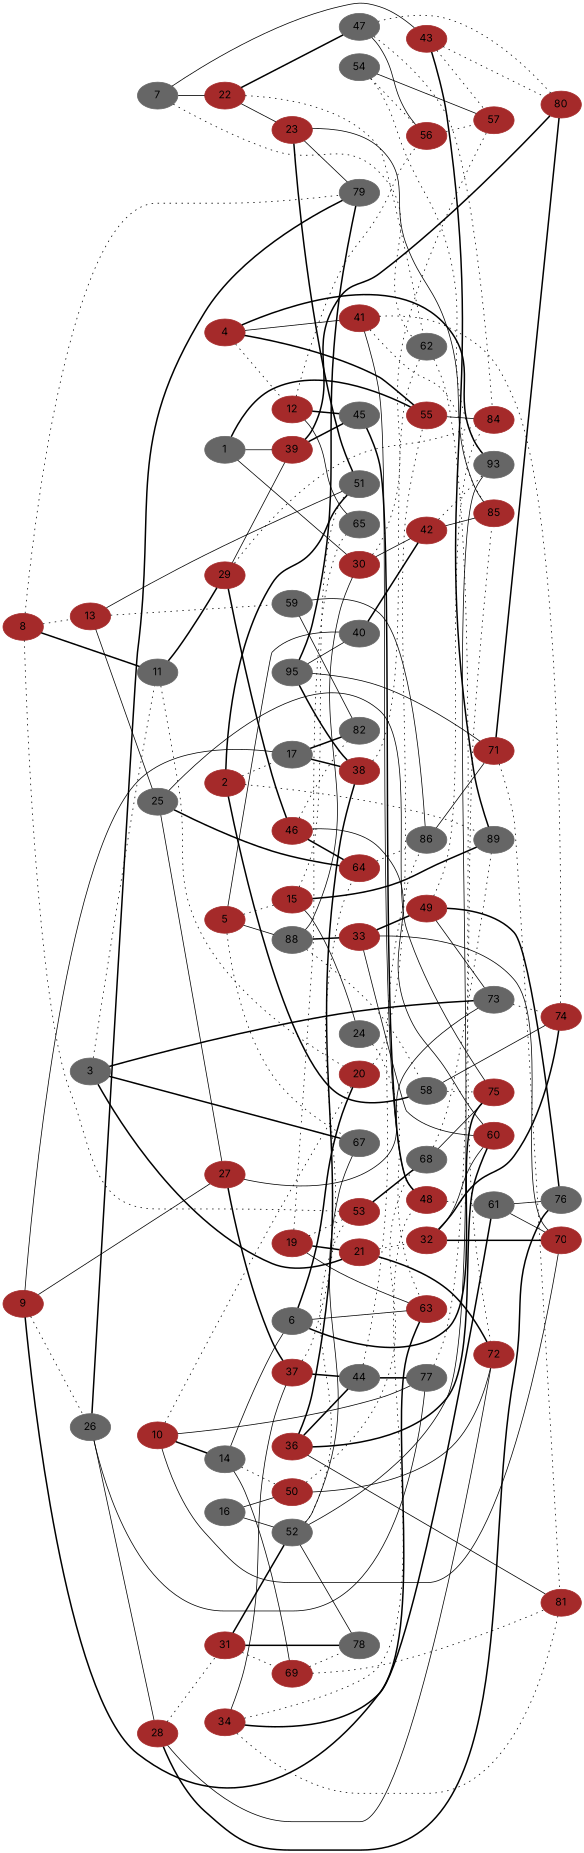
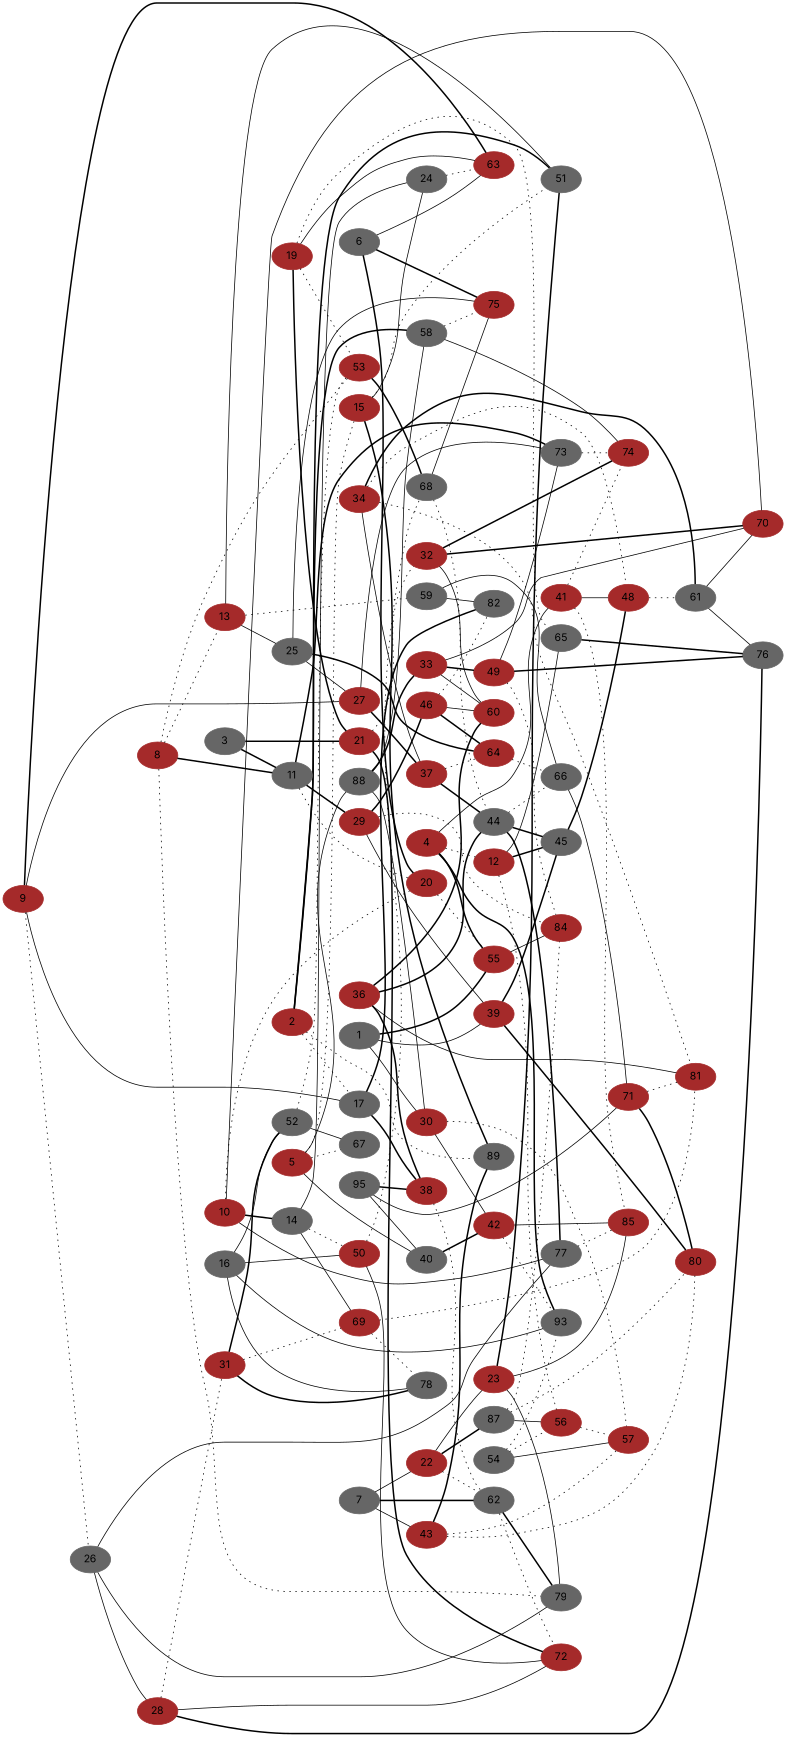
(359, 27) -> (494, 1420)
(360, 159) -> (427, 1500)
(331, 445) -> (527, 1549)
none -> (662, 647)
(130, 768) -> (307, 1677)
none -> (527, 832)
(463, 836) -> (372, 1350)
(427, 840) -> (561, 777)
(117, 909) -> (259, 758)
(474, 965) -> (461, 678)
(369, 1003) -> (403, 528)
(299, 1021) -> (332, 494)
(225, 1107) -> none
(255, 1389) -> (320, 676)
(326, 1589) -> (288, 1377)
